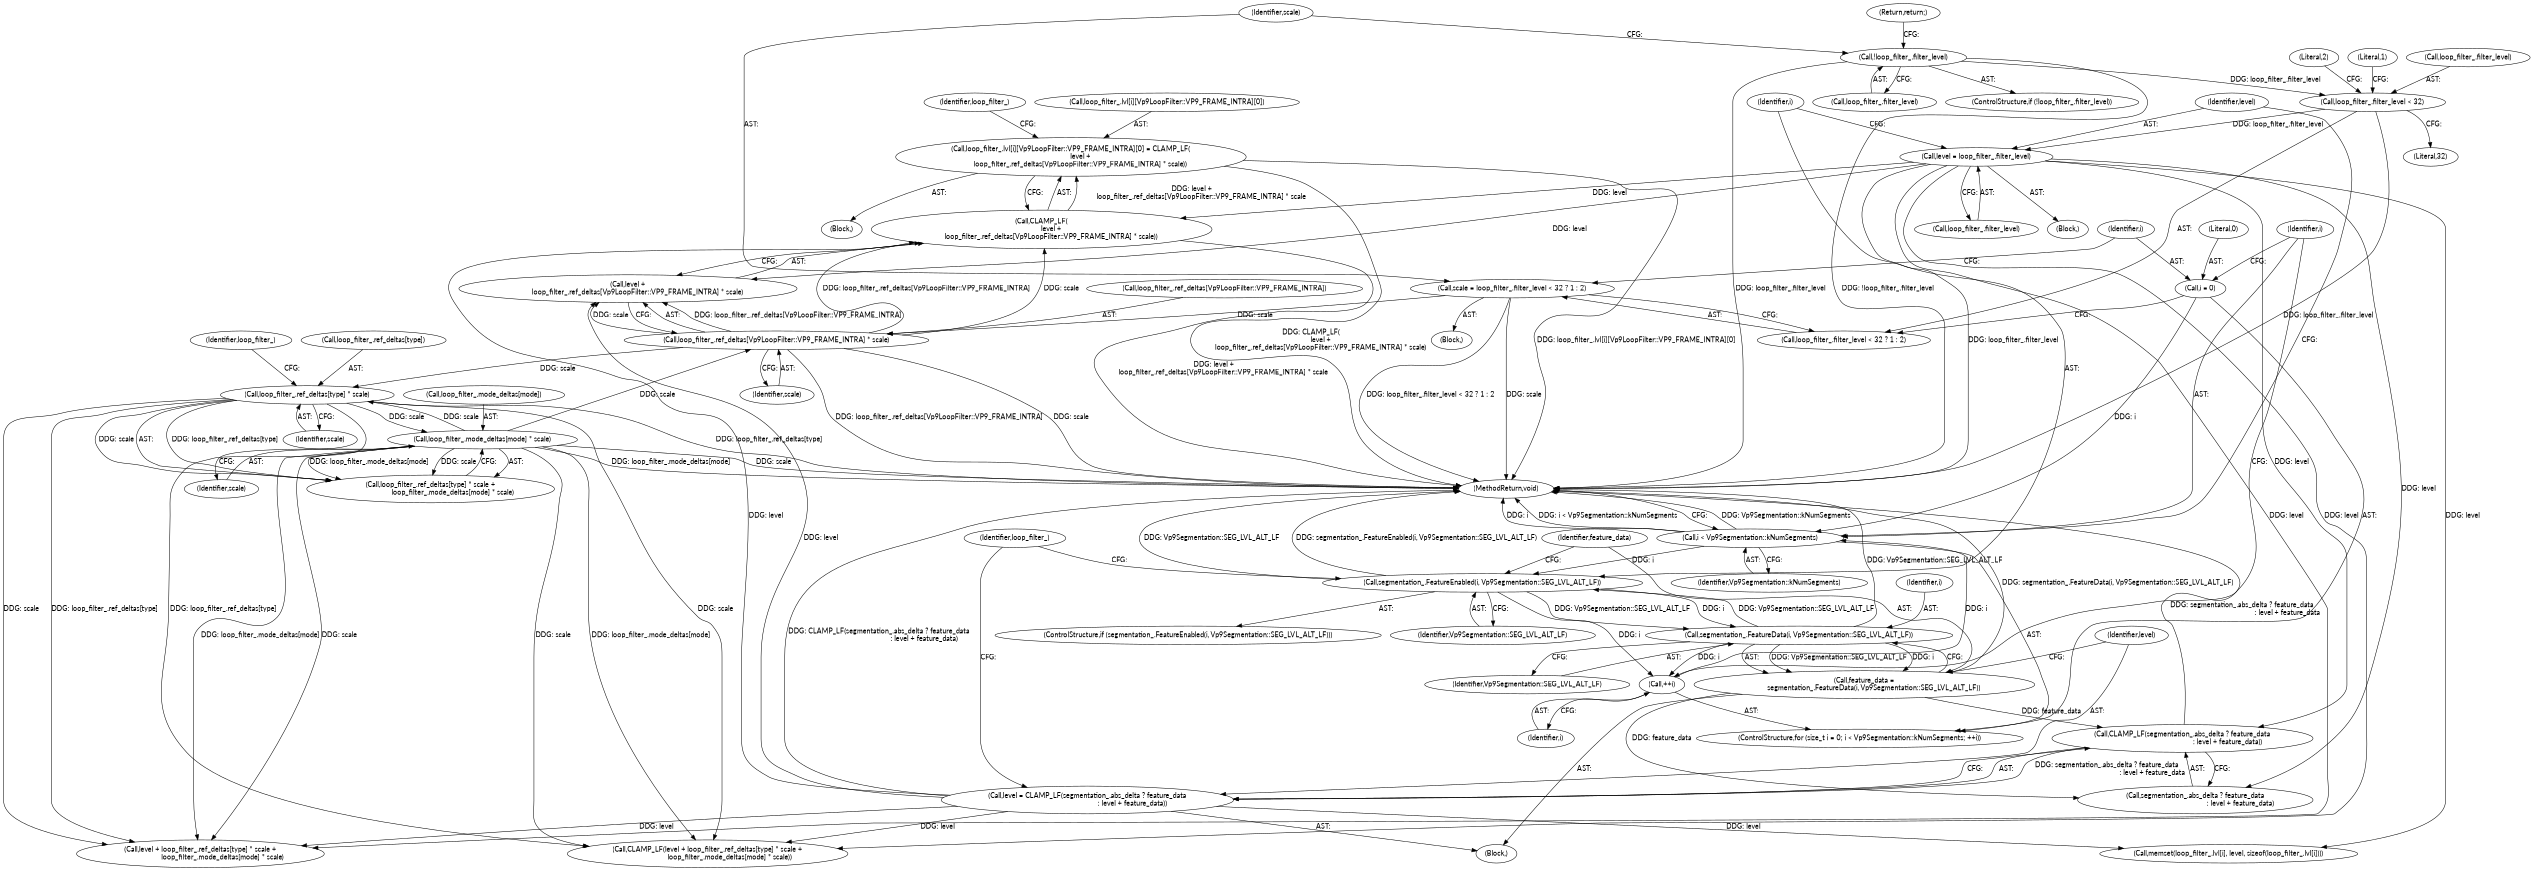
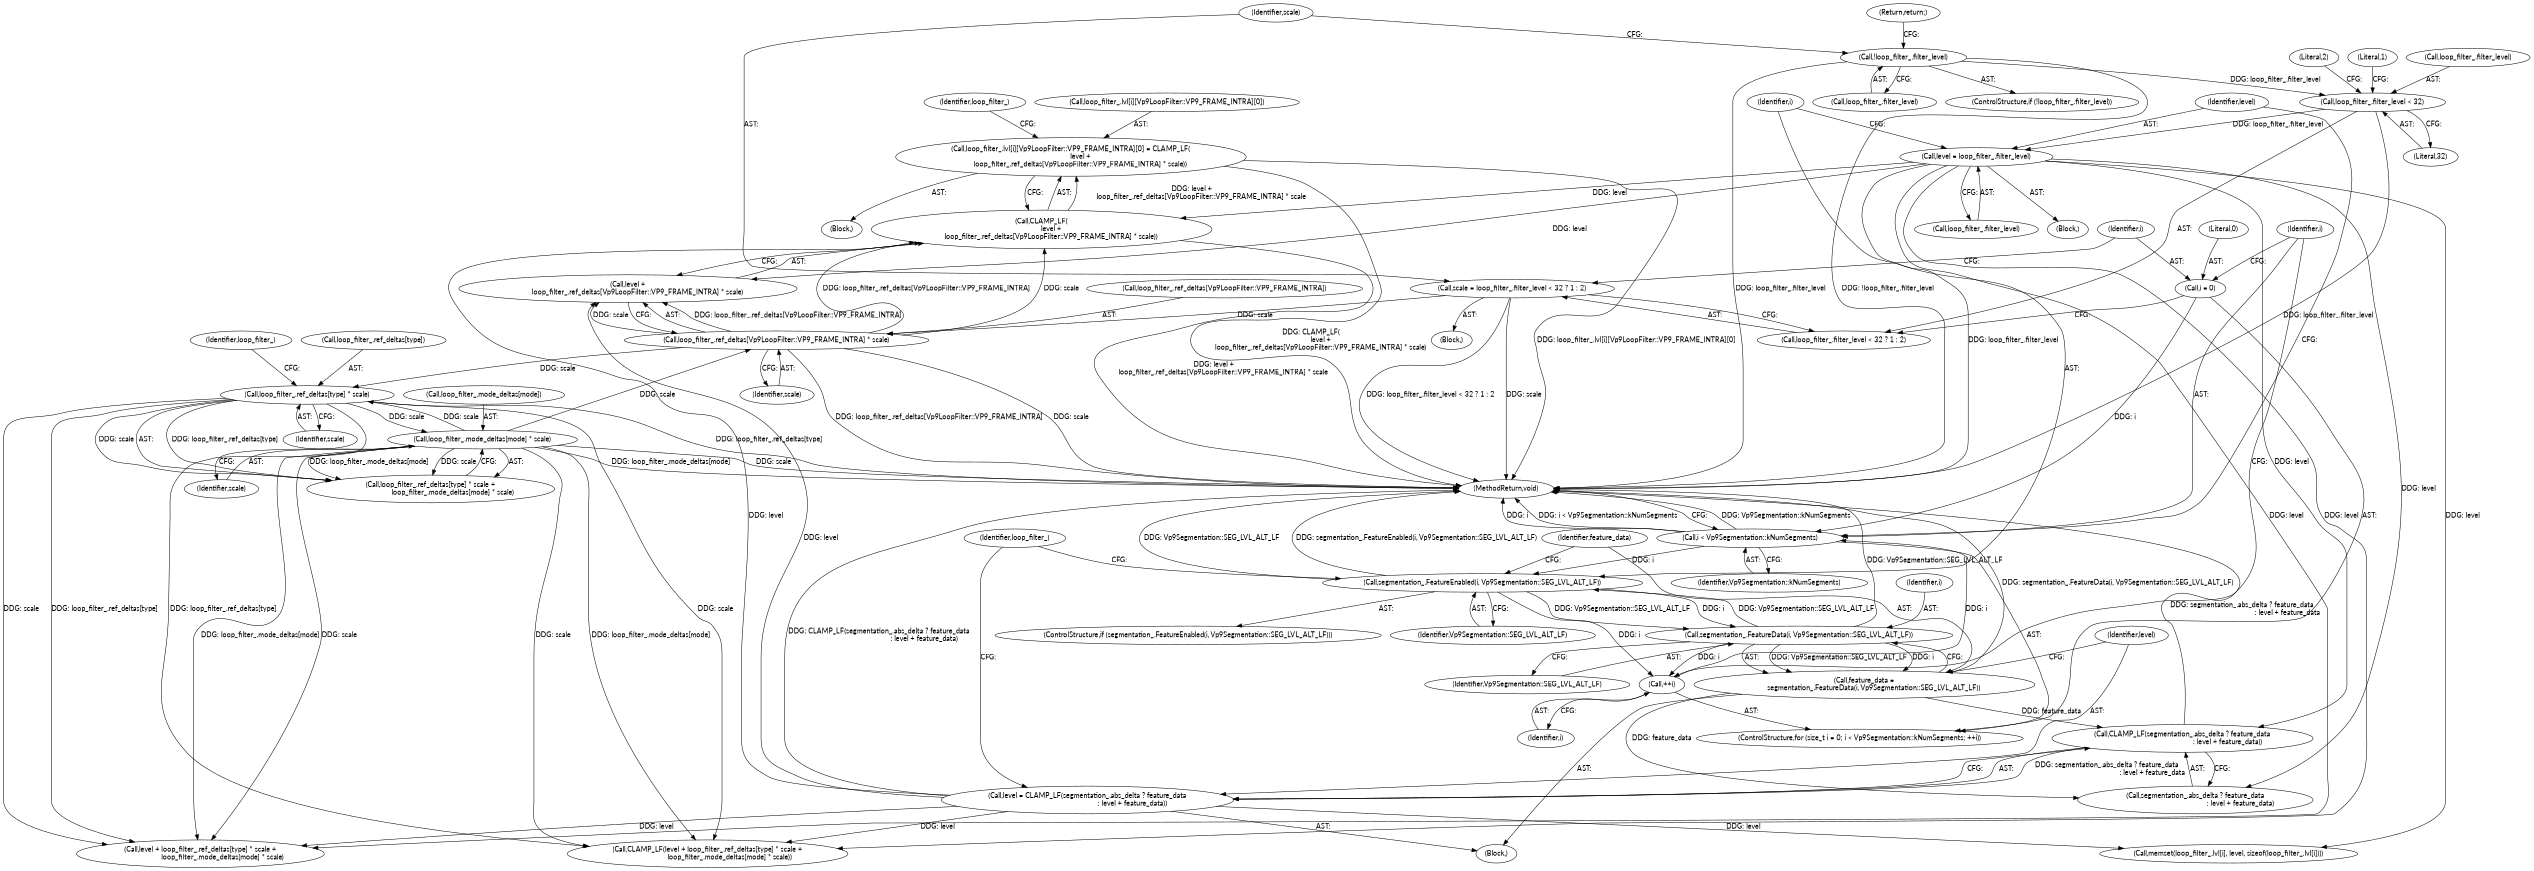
none -> (2404, 132)
